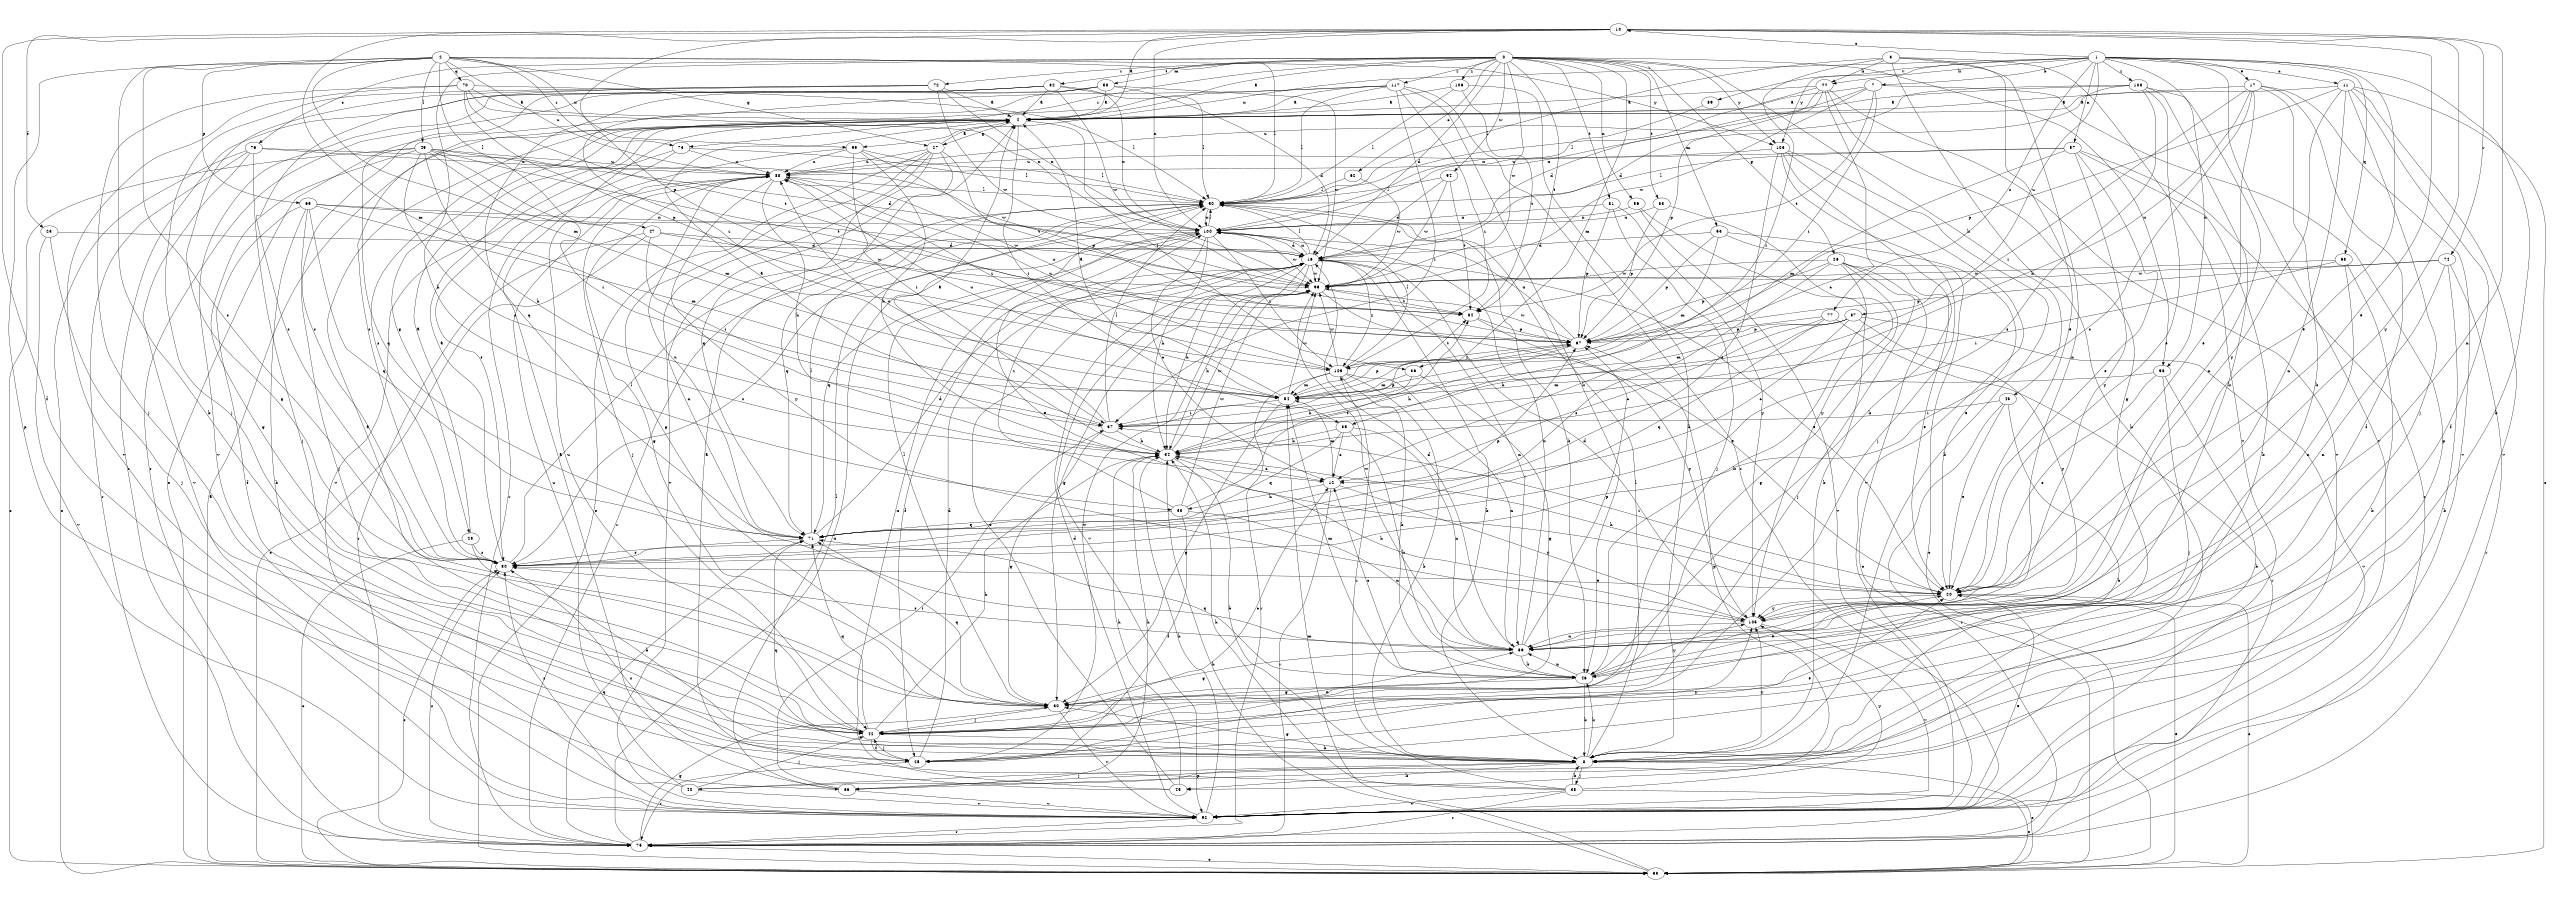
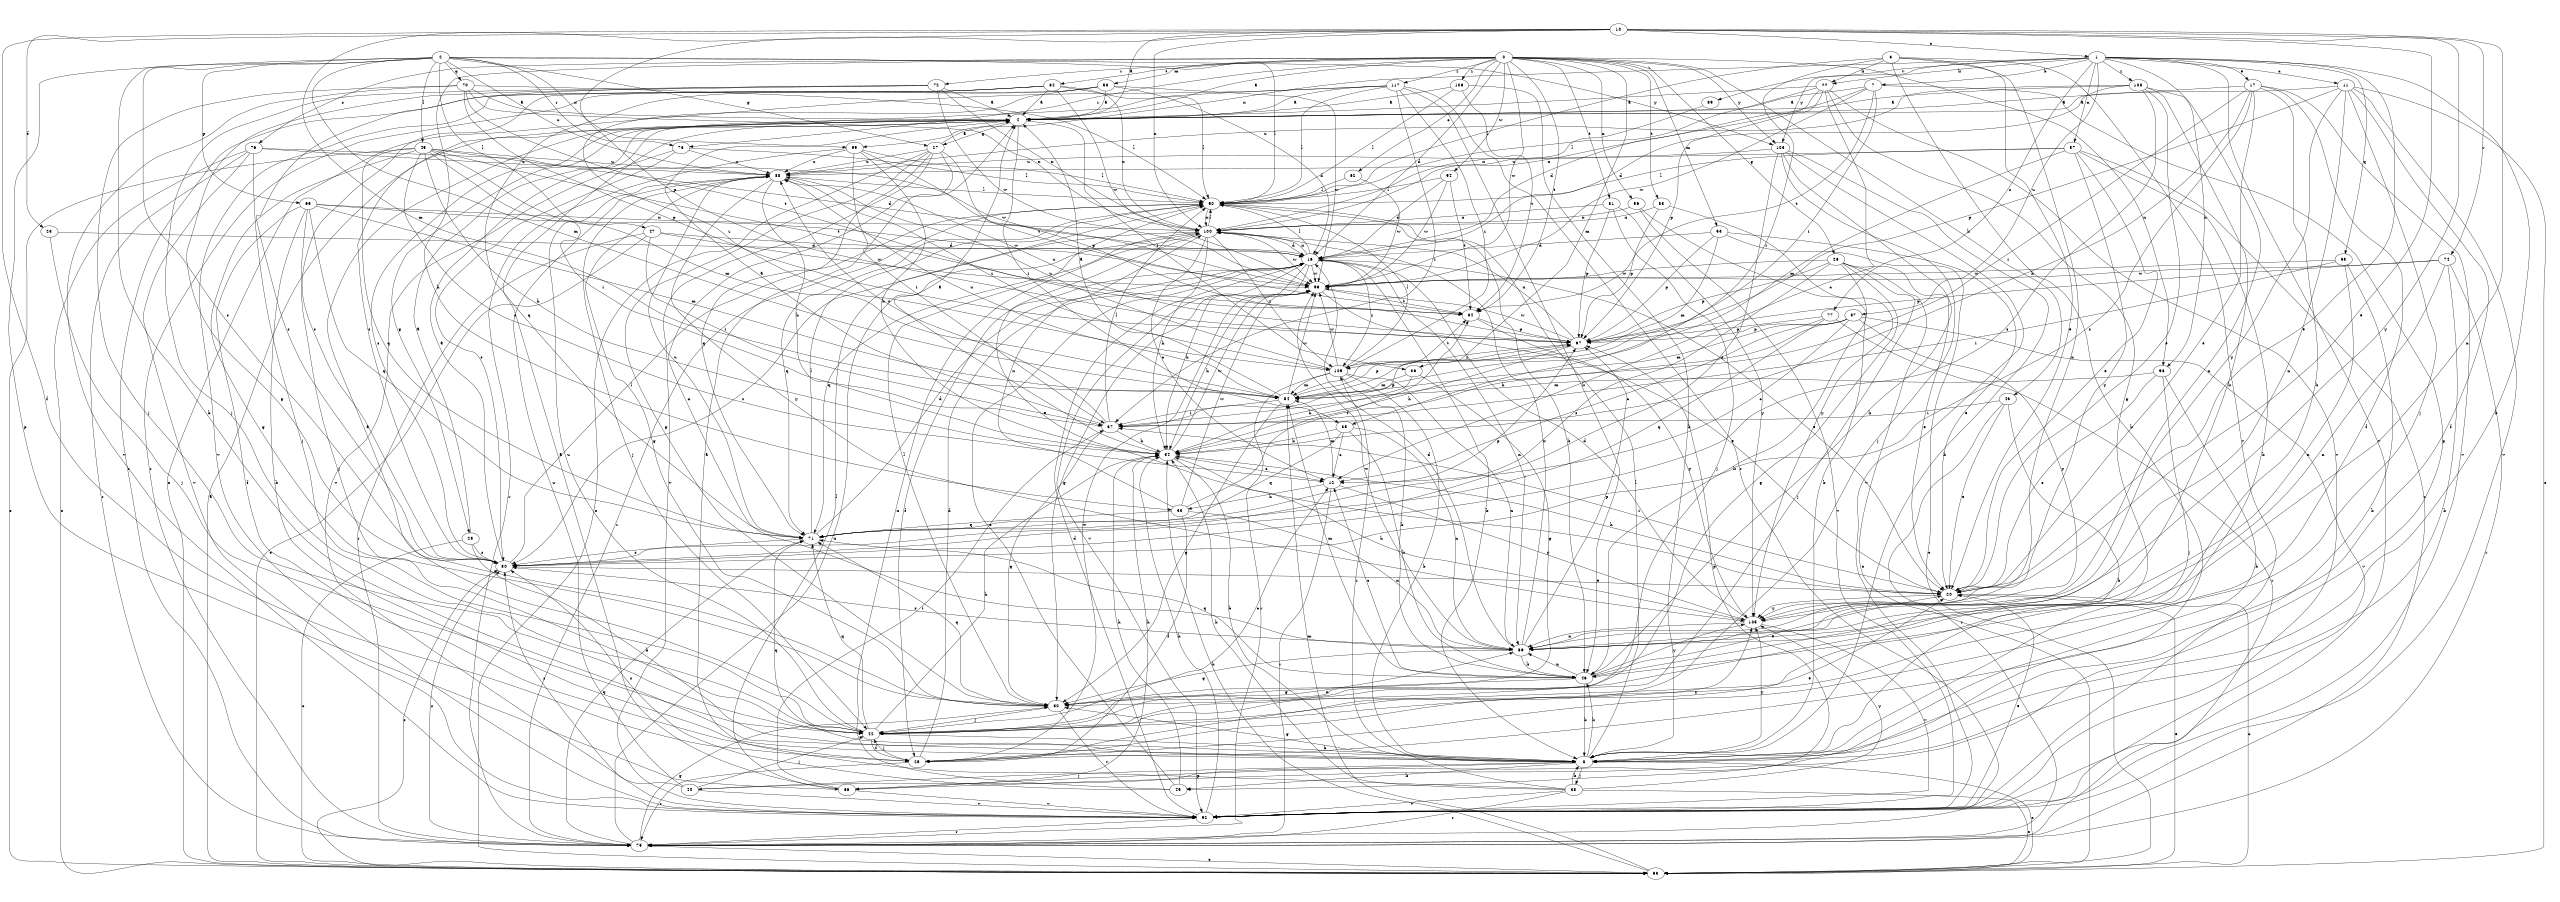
(1859, 46) -> (1856, 41)
(1014, 371) -> (1014, 371)
(436, 793) -> none
